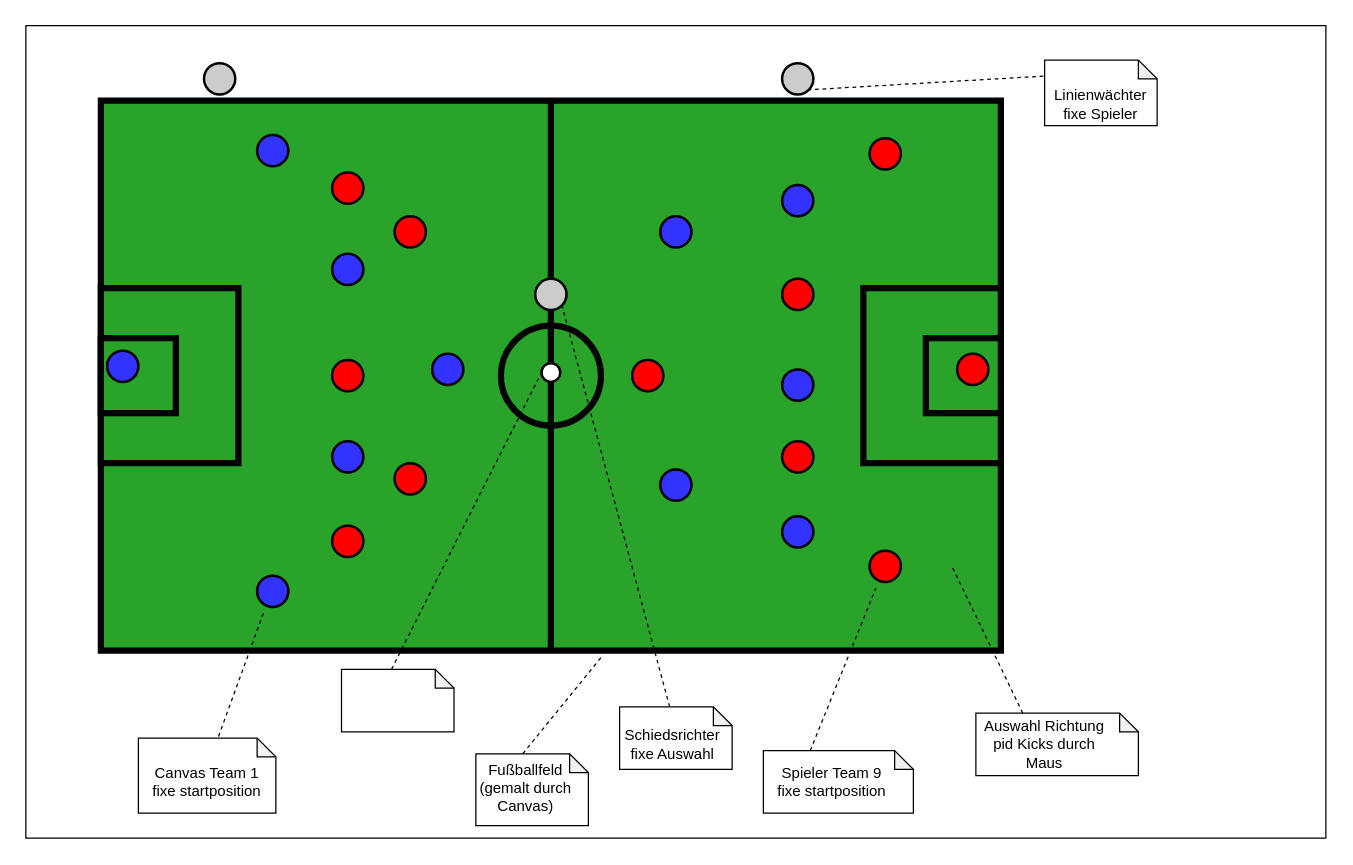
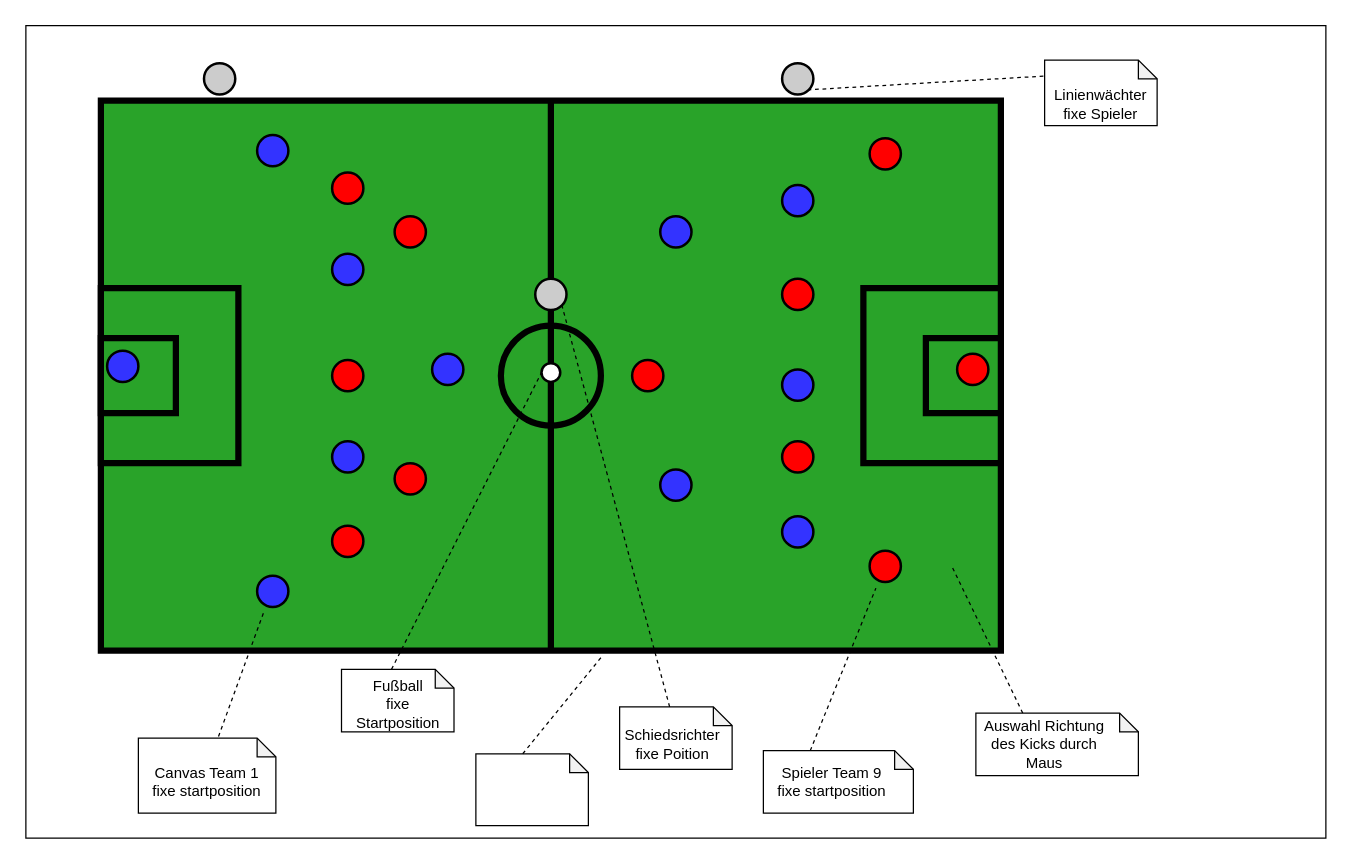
none -> (398, 704)
(673, 744) -> (673, 744)
(1044, 744) -> (1044, 744)
(526, 788) -> none
